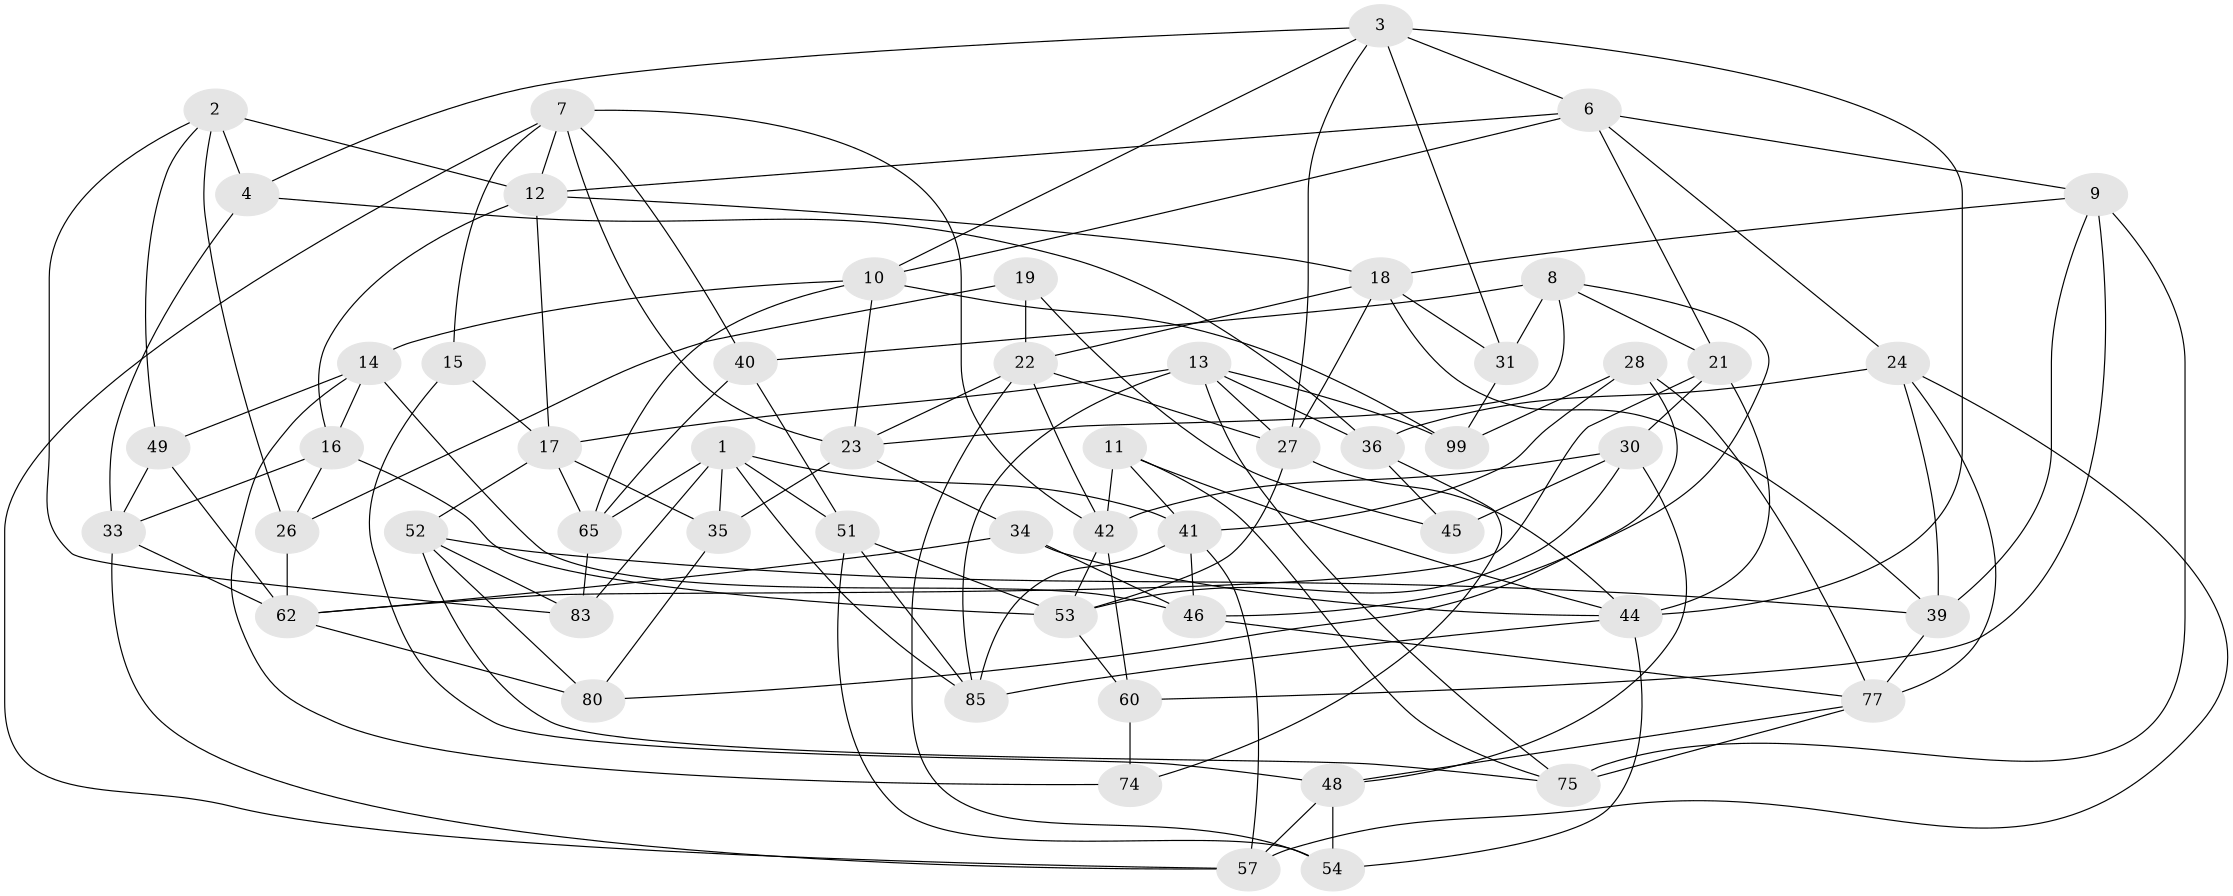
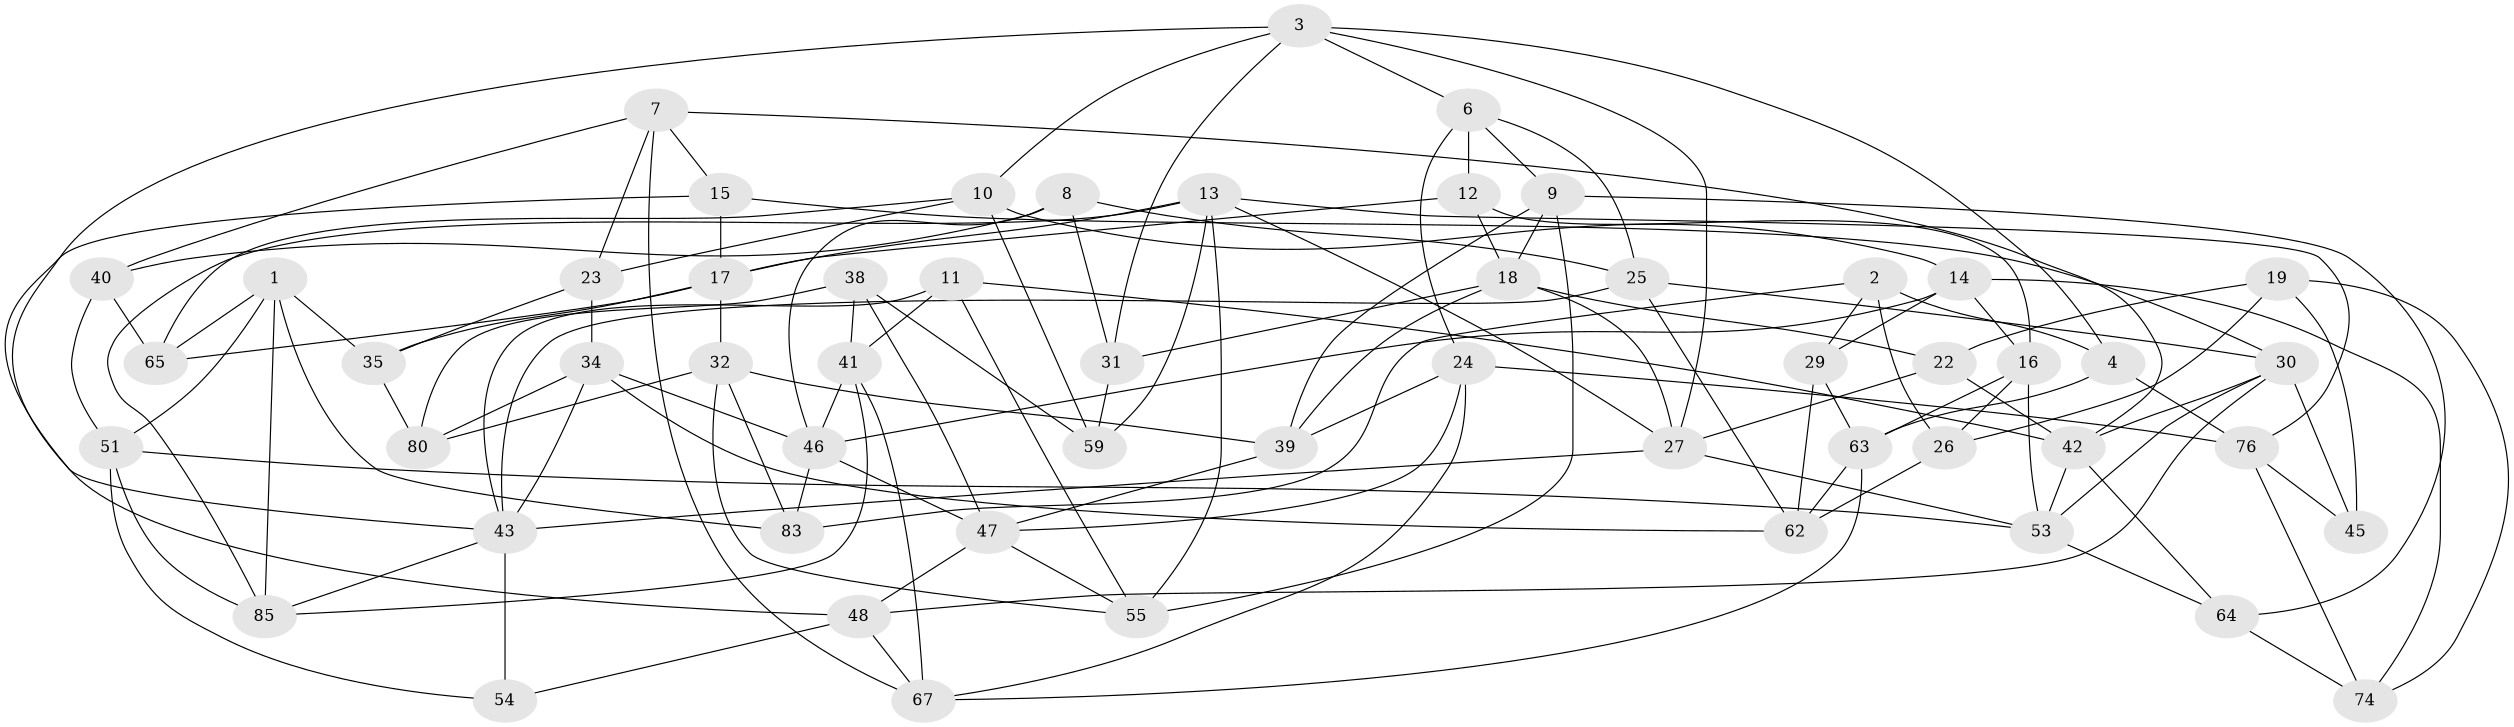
(376, 152) -> none
(549, 152) -> none
(1233, 197) -> none
none -> (1439, 225)
(1635, 363) -> (856, 279)
(1720, 363) -> (1637, 279)
(936, 407) -> none
(1281, 420) -> none
(158, 448) -> (1816, 363)
(1373, 448) -> (2247, 448)
(1457, 448) -> (1095, 448)
none -> (2506, 449)
(960, 483) -> none
(114, 532) -> (1860, 448)
(416, 532) -> (721, 363)
(586, 575) -> (803, 492)
(1631, 617) -> (505, 532)
(440, 659) -> (502, 407)
(1130, 701) -> (2227, 617)
(1873, 701) -> (988, 532)
(919, 744) -> none
(1568, 785) -> (1137, 617)
(1248, 870) -> (924, 701)
